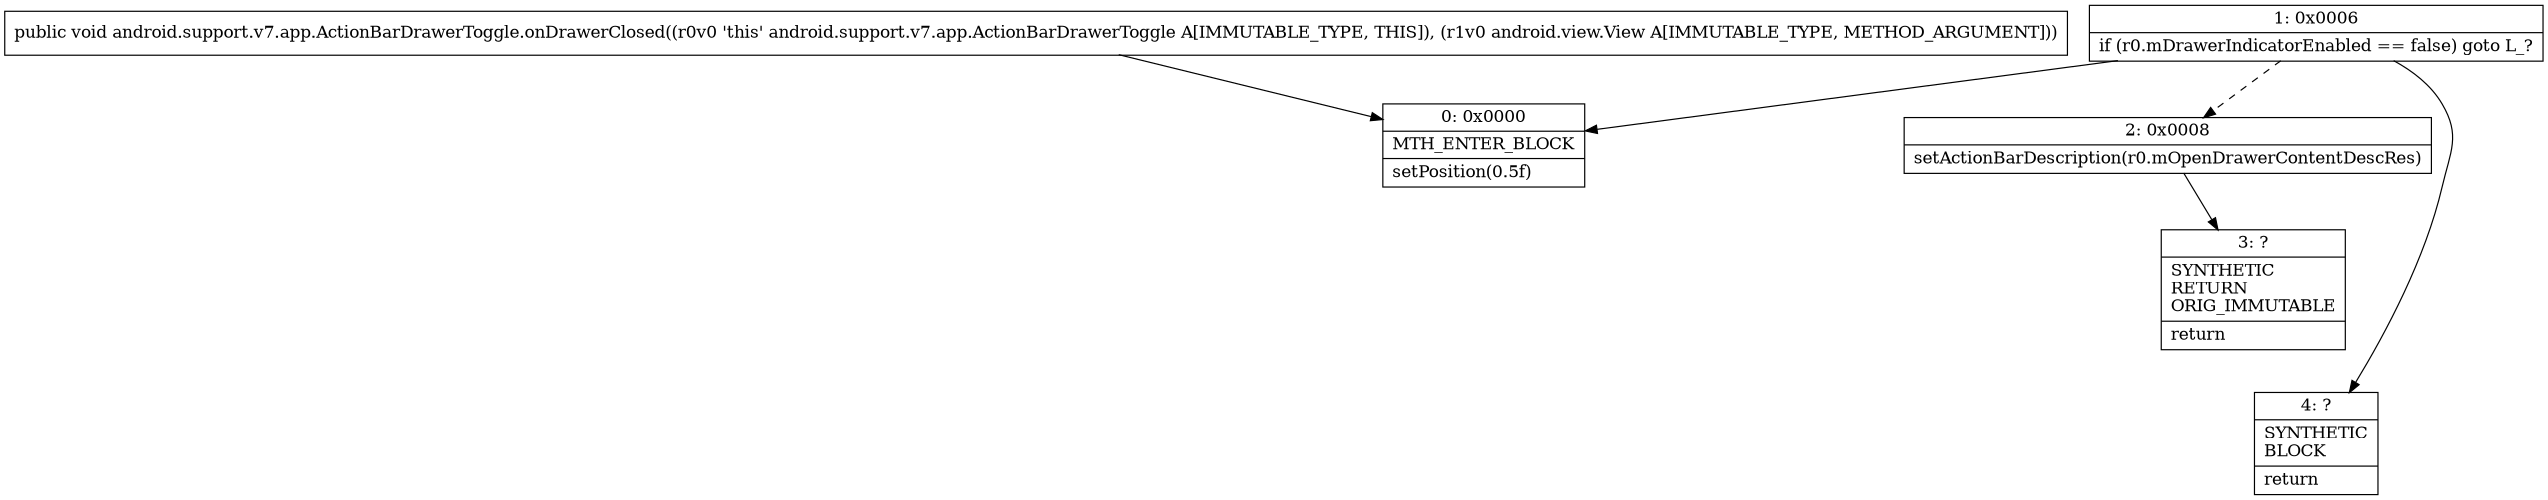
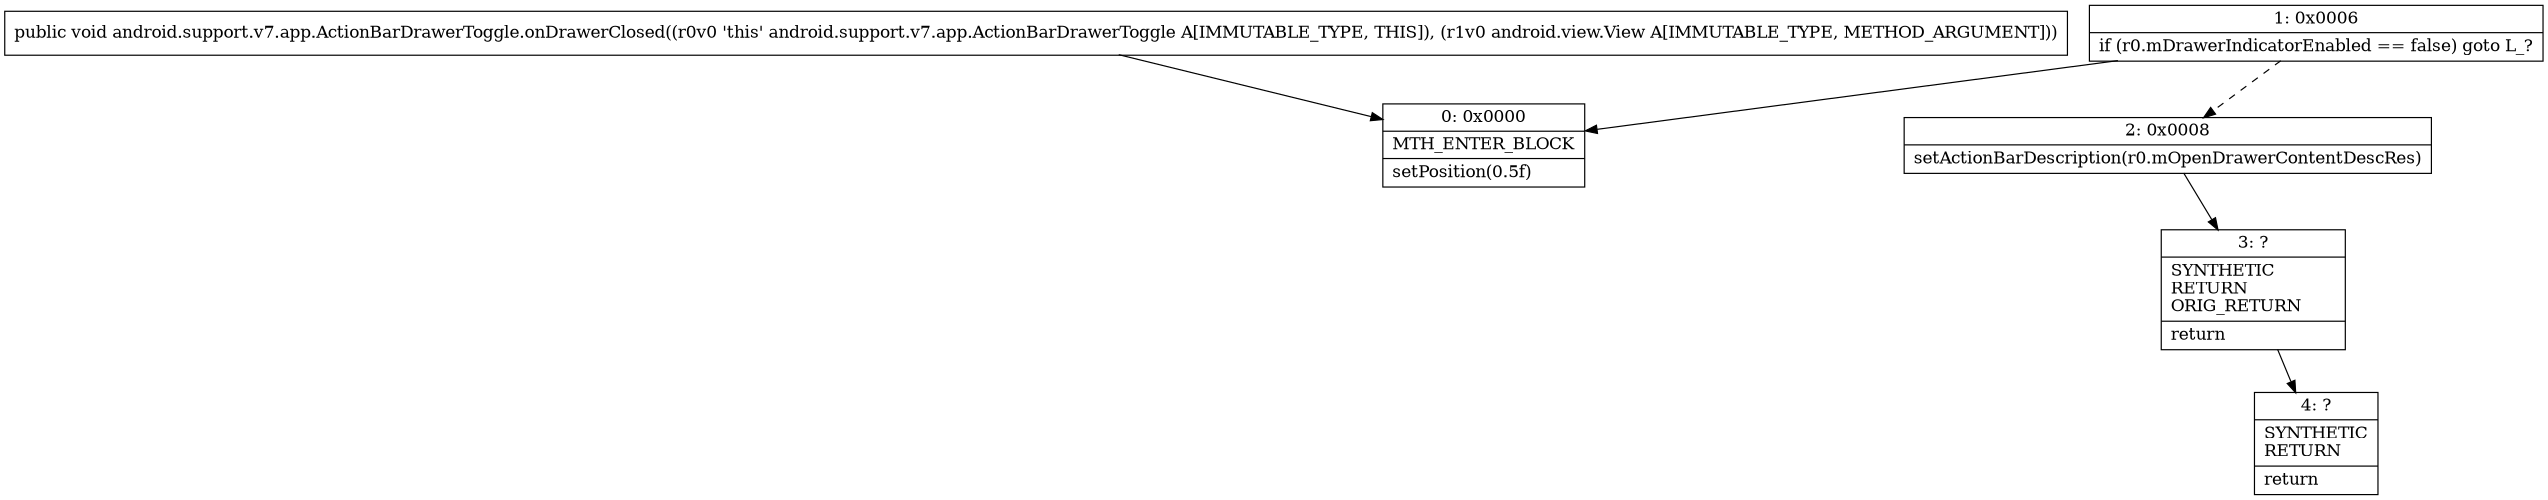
(2434, 217) -> (2284, 366)
(2253, 306) -> (2236, 306)
(2295, 451) -> (2303, 451)
